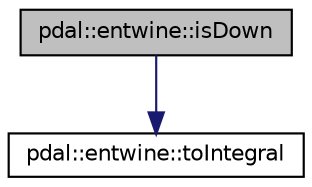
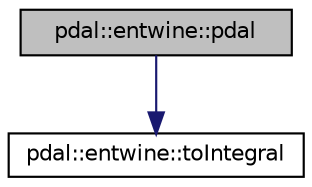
(156, 33) -> (156, 33)
